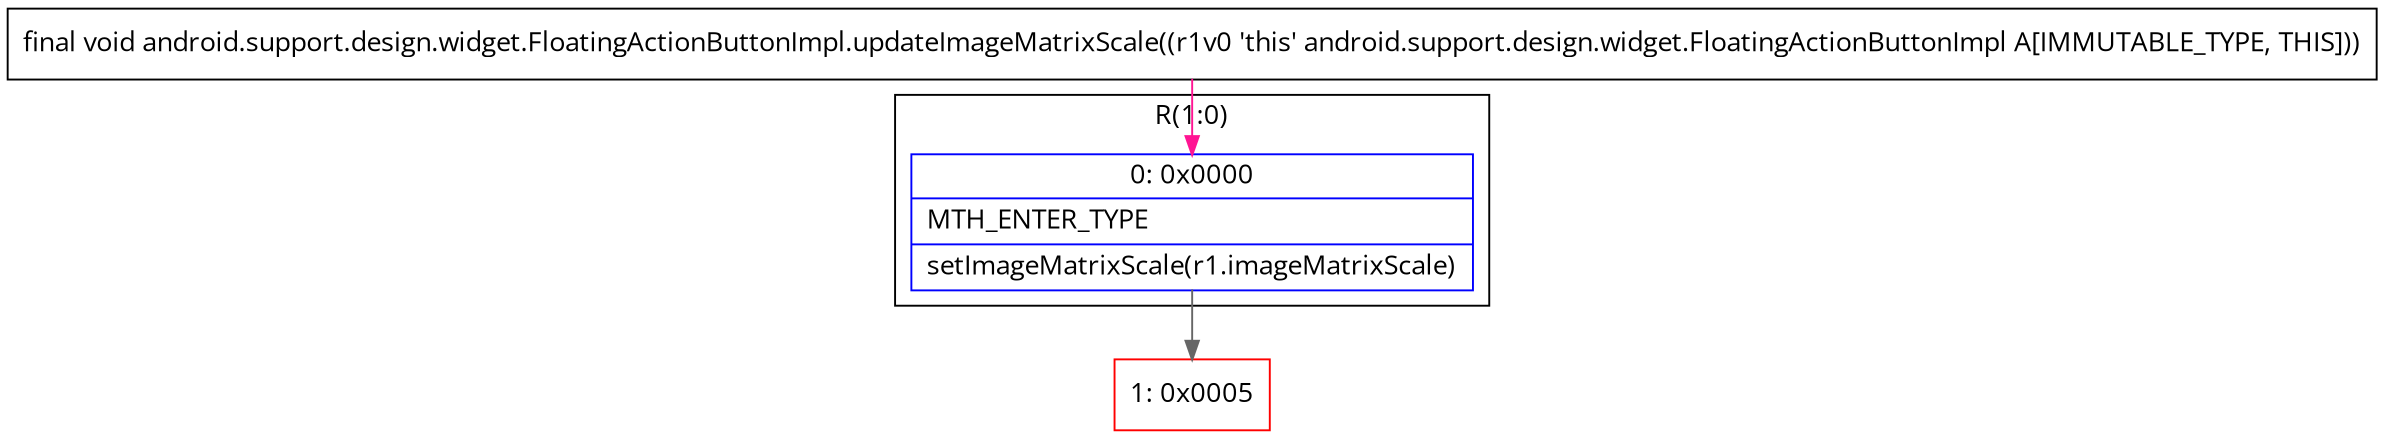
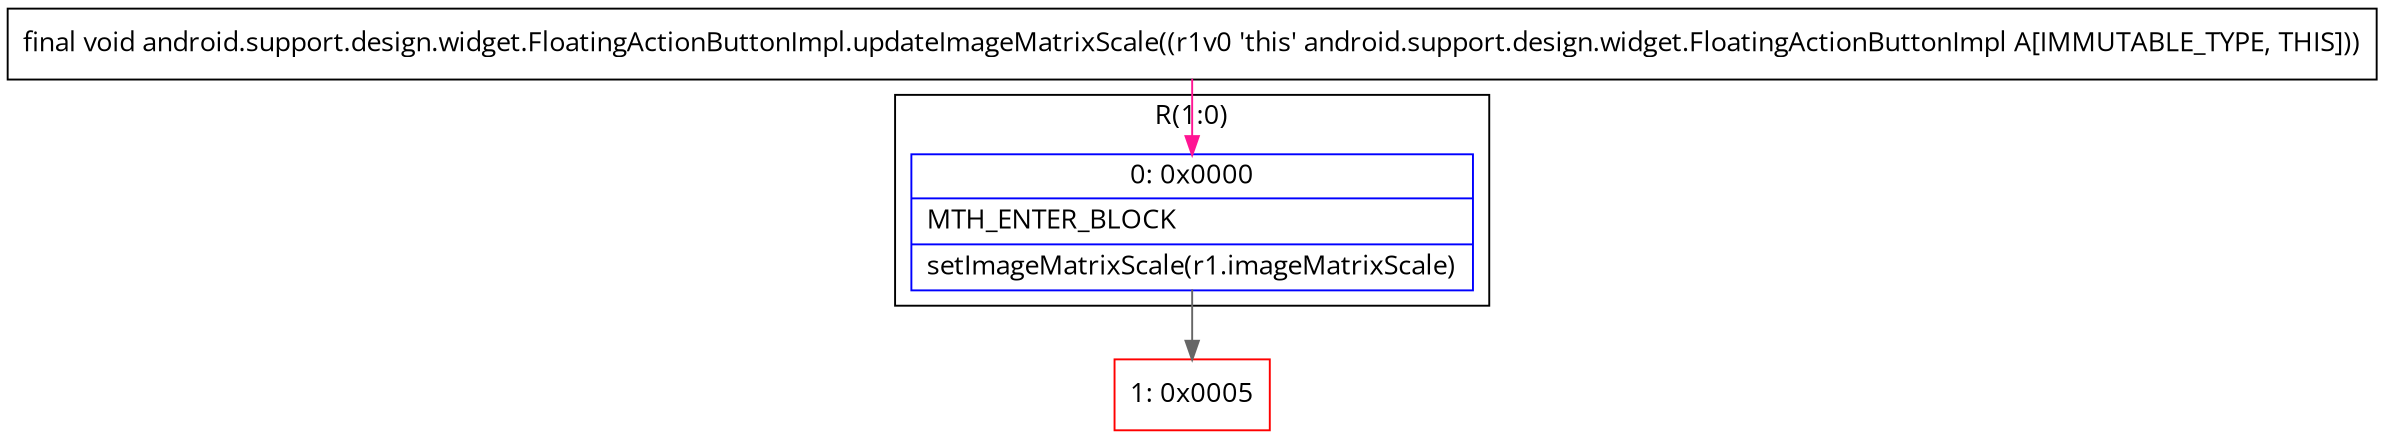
(1038, 220) -> (1051, 220)
